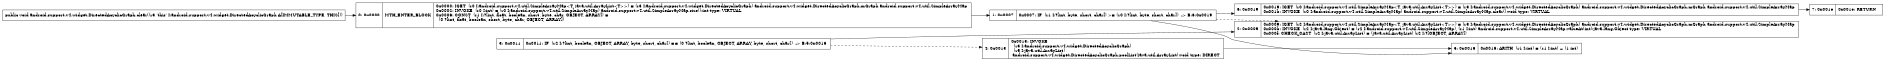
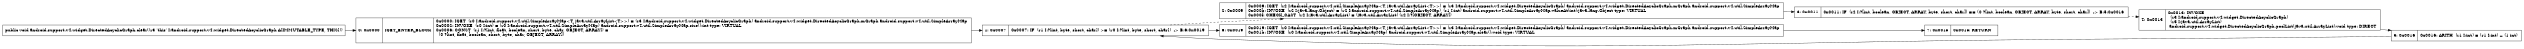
(408, 15) -> (408, 30)
(1031, 35) -> (1788, 12)
(1306, 50) -> (1777, 44)
